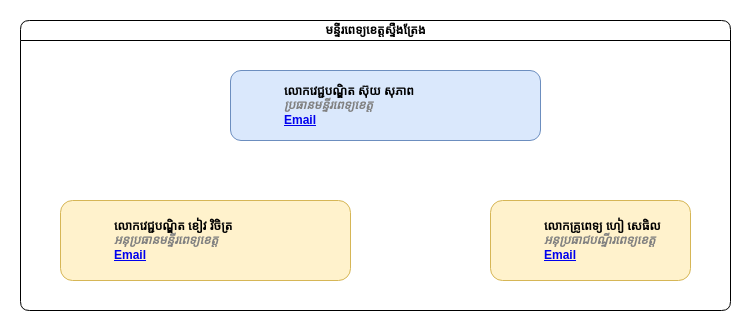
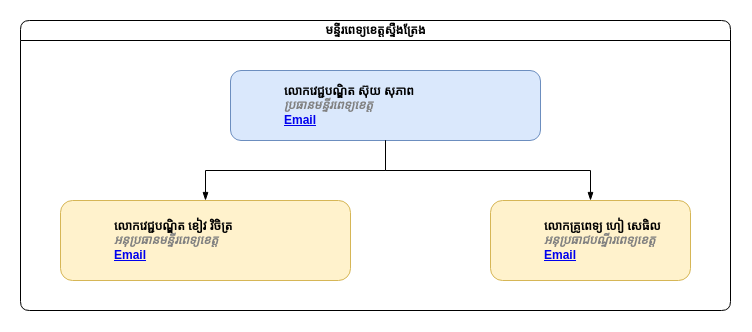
none -> (284, 171)
none -> (500, 171)
